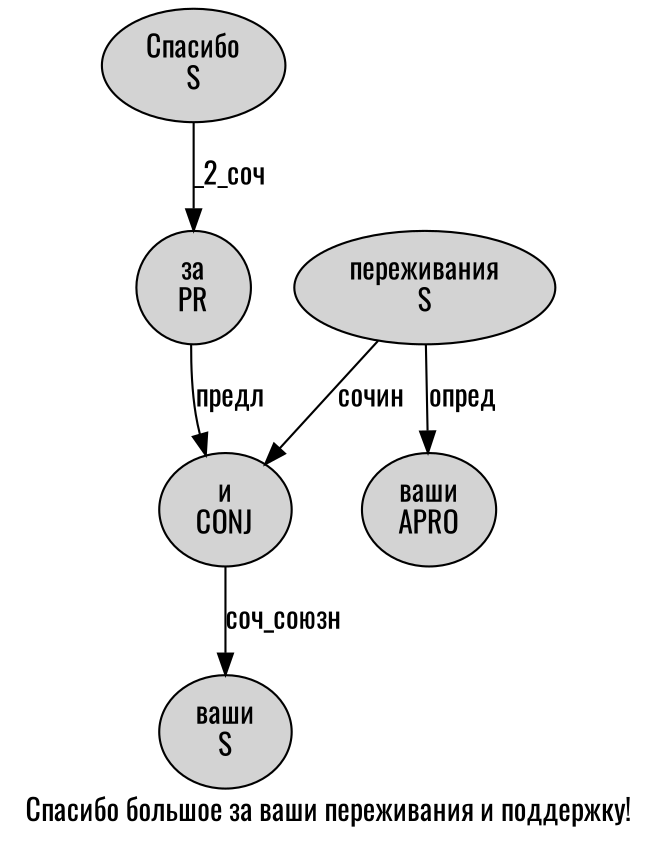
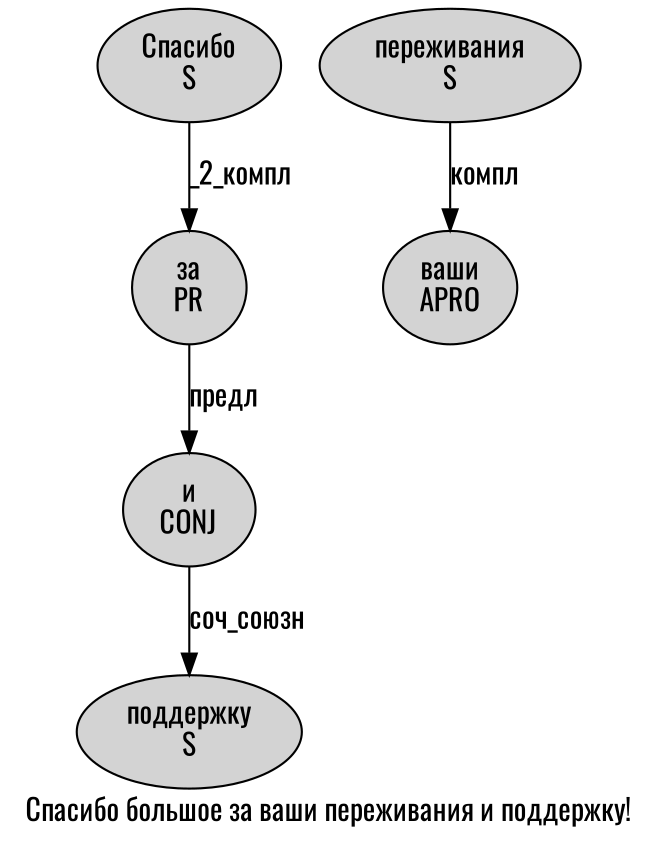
(230, 177) -> (241, 177)
(329, 395) -> none
(463, 399) -> (485, 177)
(225, 732) -> (189, 732)
